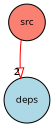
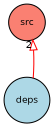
(20, 54) -> (34, 64)
